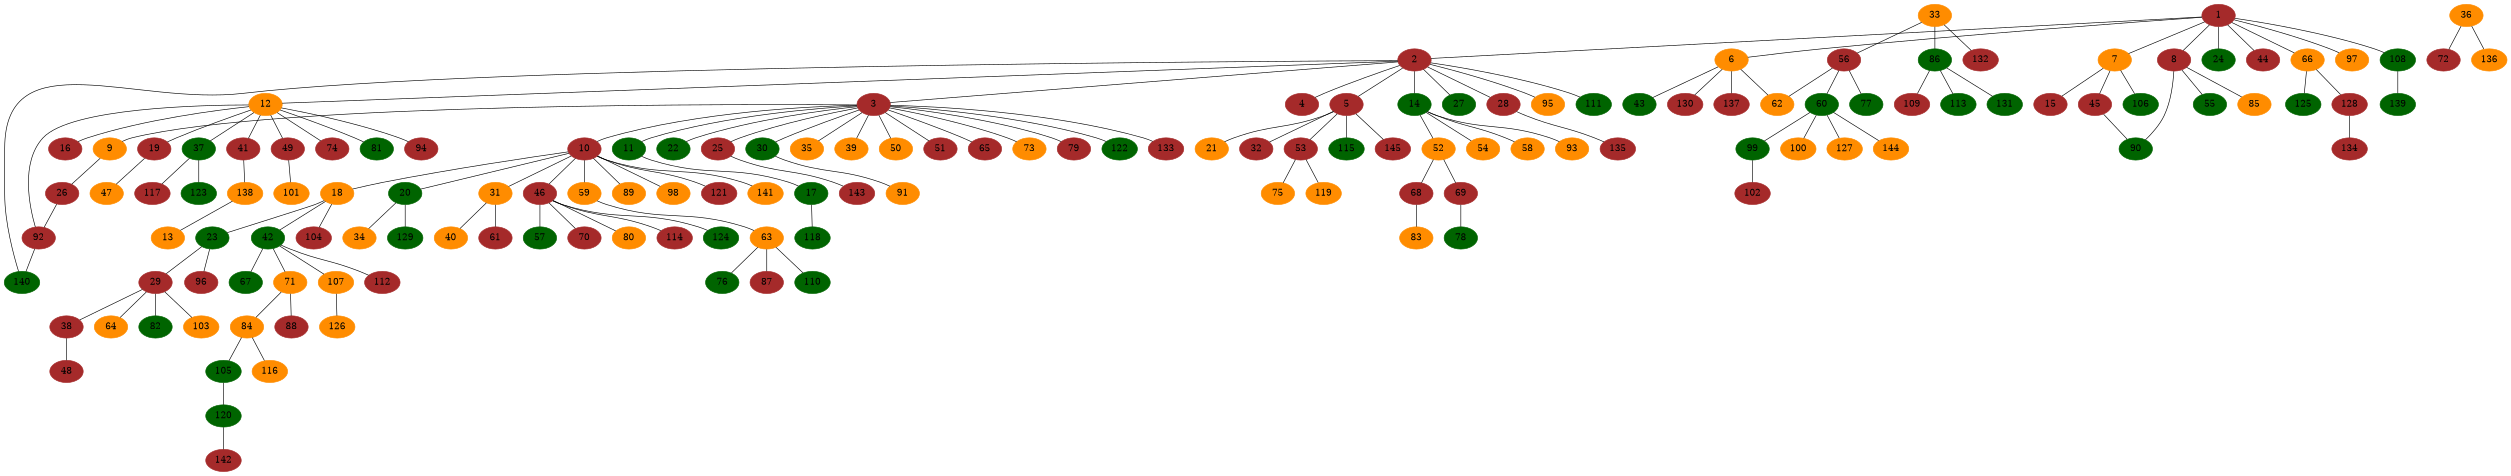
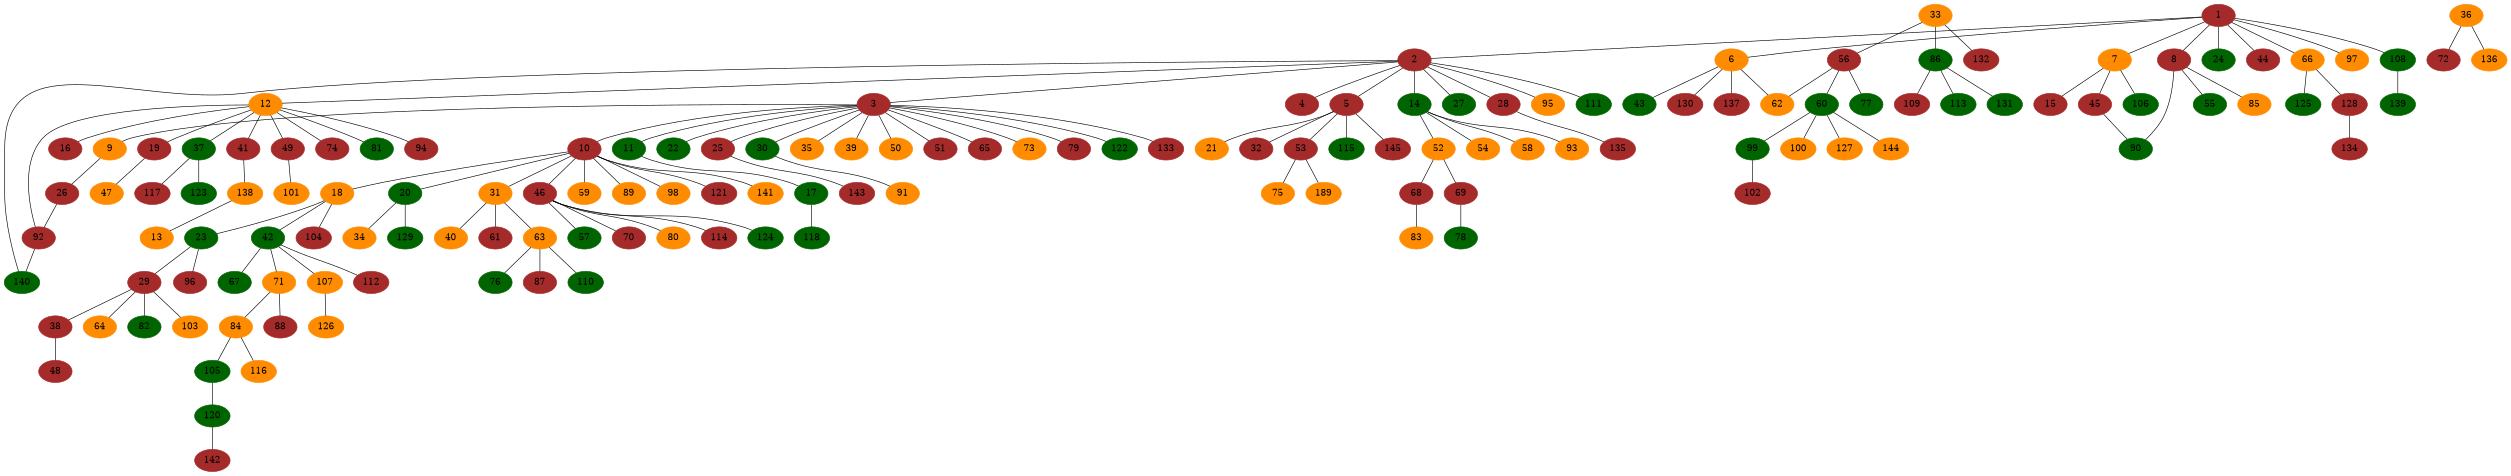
(1324, 193) -> (1324, 193)
(676, 216) -> (518, 216)
